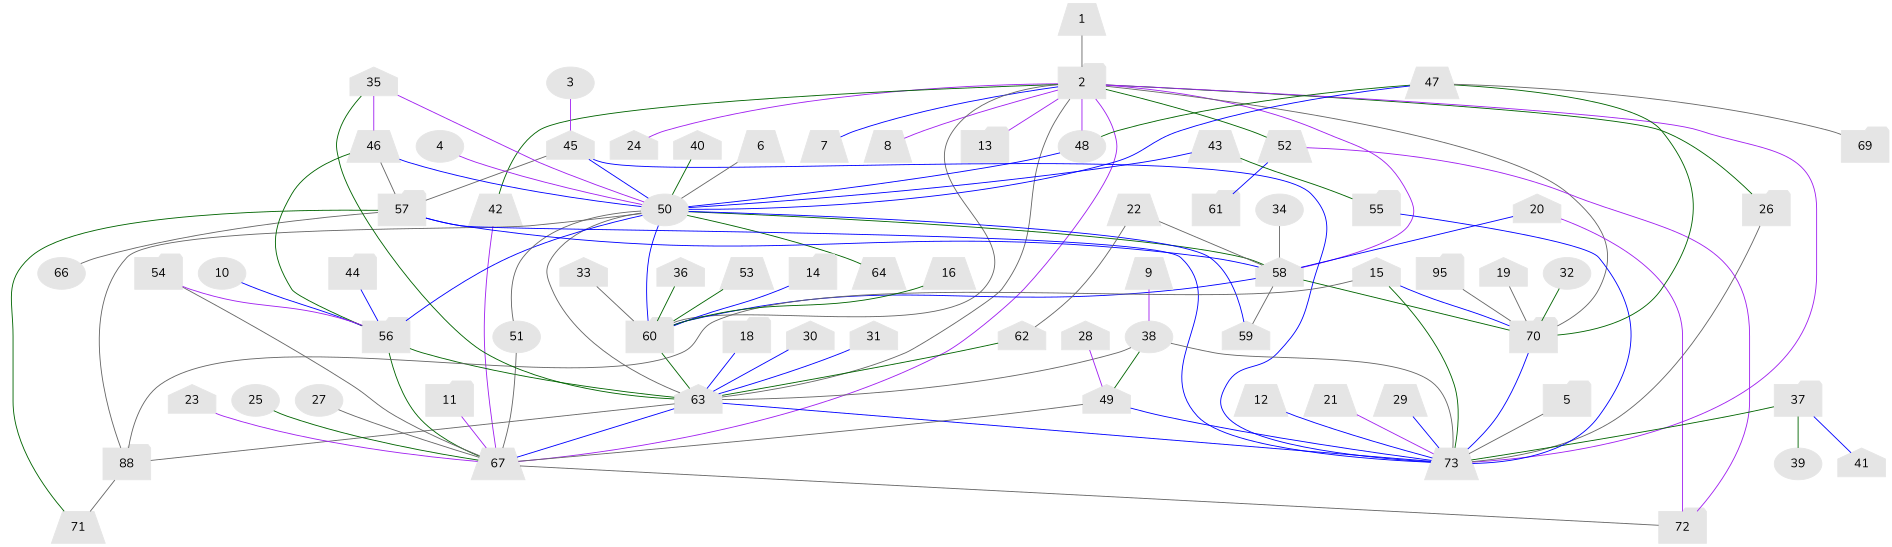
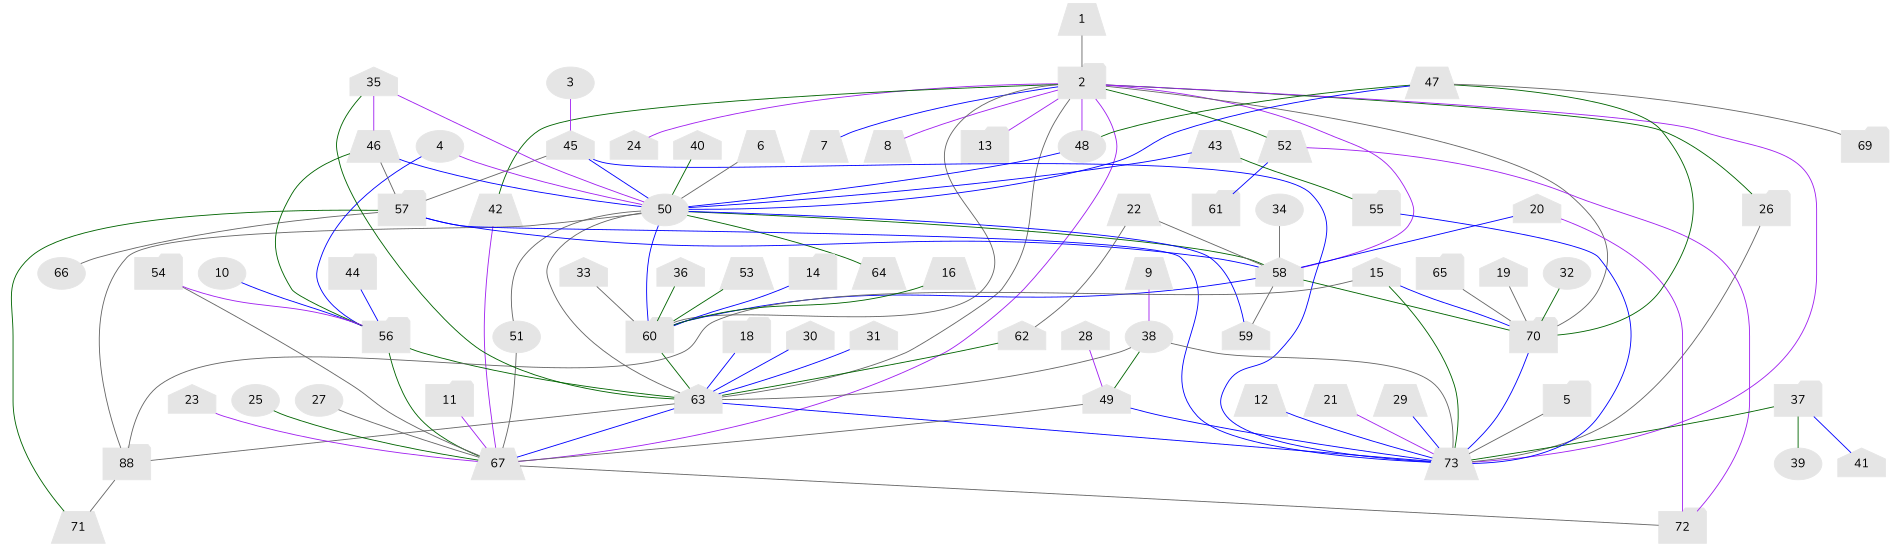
(518, 254) -> (330, 237)
(1440, 273) -> (1440, 273)
